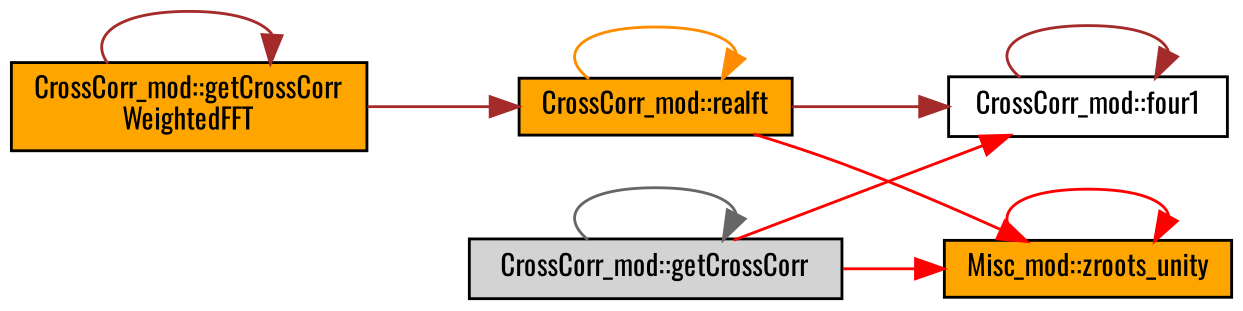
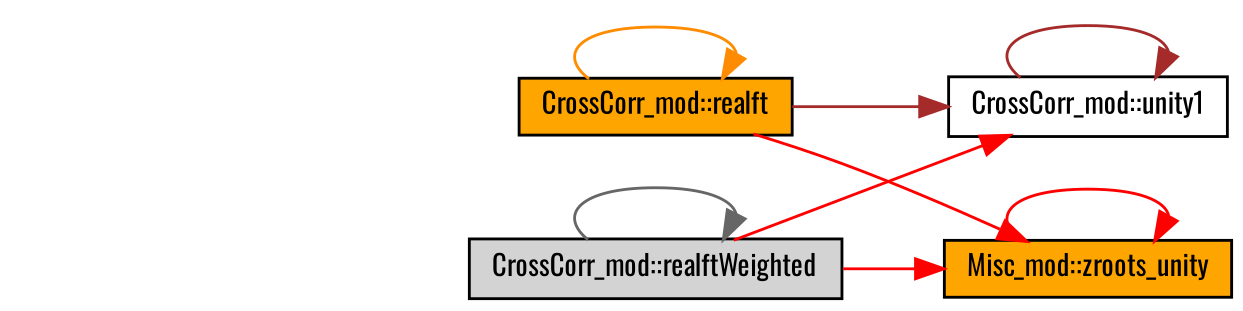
(189, 107) -> none
(1088, 107) -> (1088, 107)
(656, 269) -> (656, 269)
